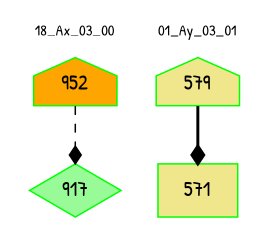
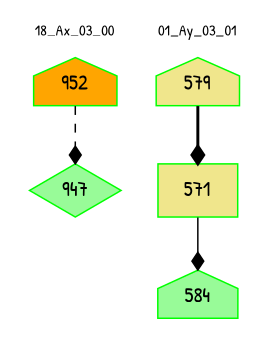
(75, 190) -> (75, 190)
none -> (198, 297)
